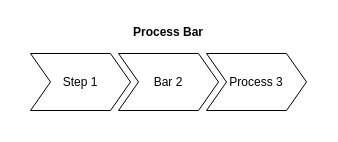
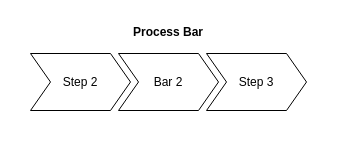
(81, 83) -> (81, 83)
(257, 83) -> (257, 83)
